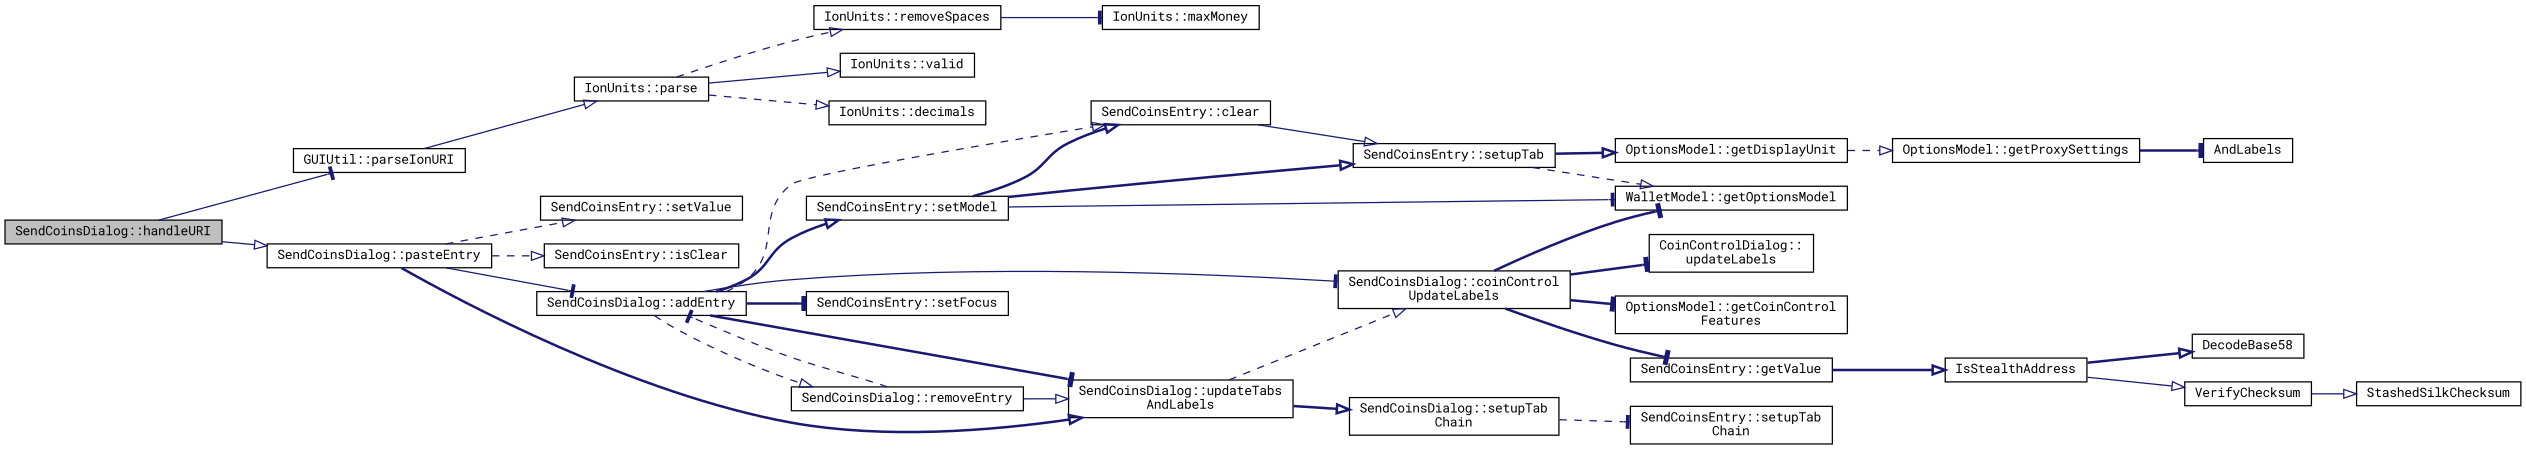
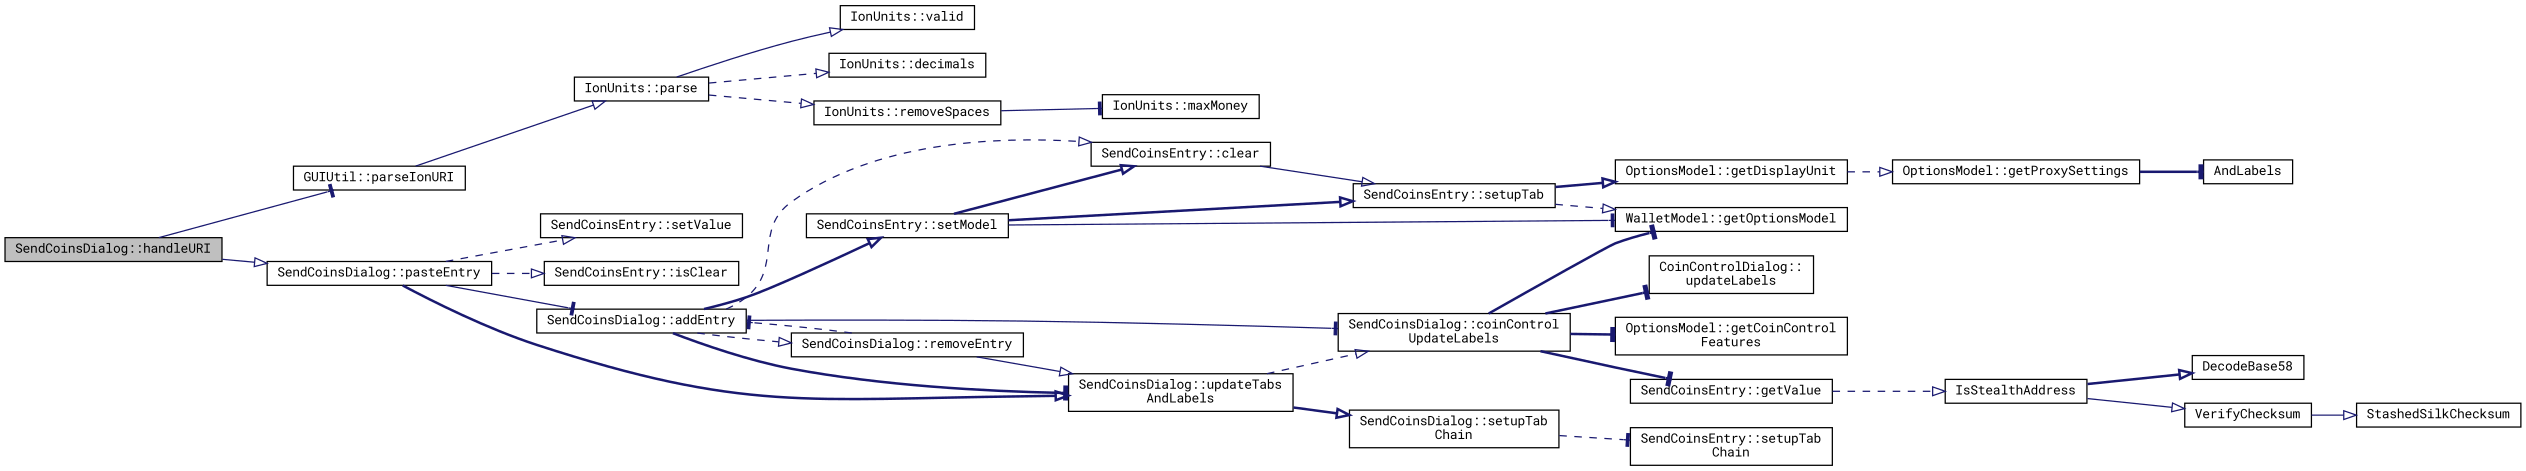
(907, 304) -> none
(1883, 370) -> (1883, 391)
